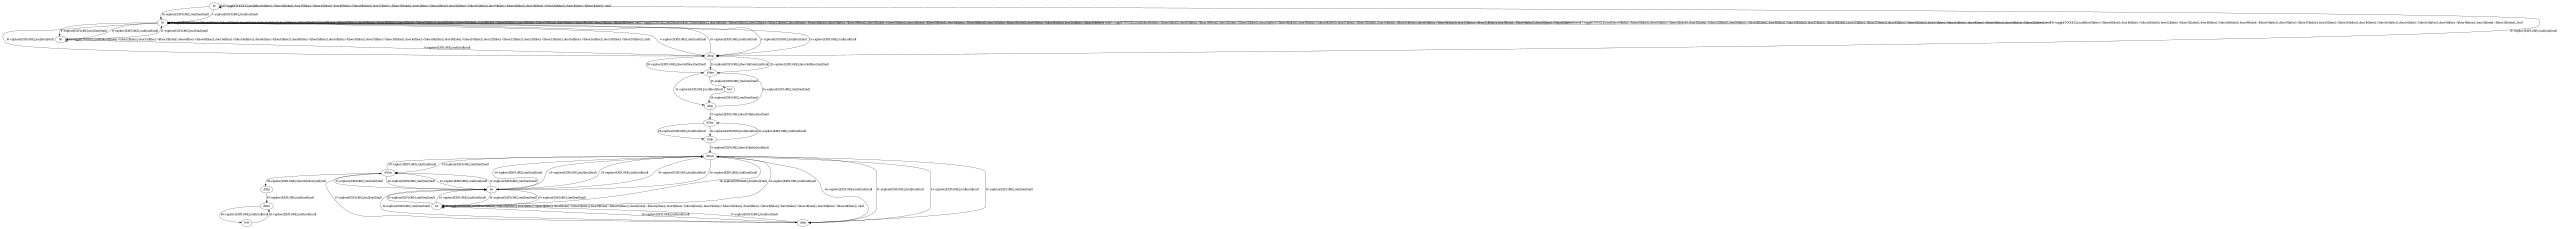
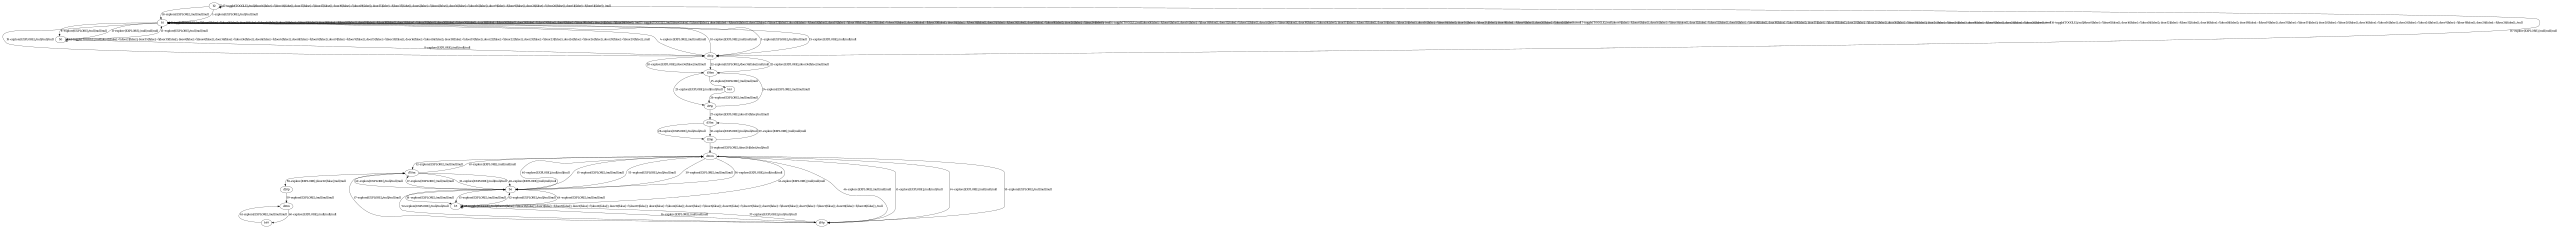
(627, 194) -> none
